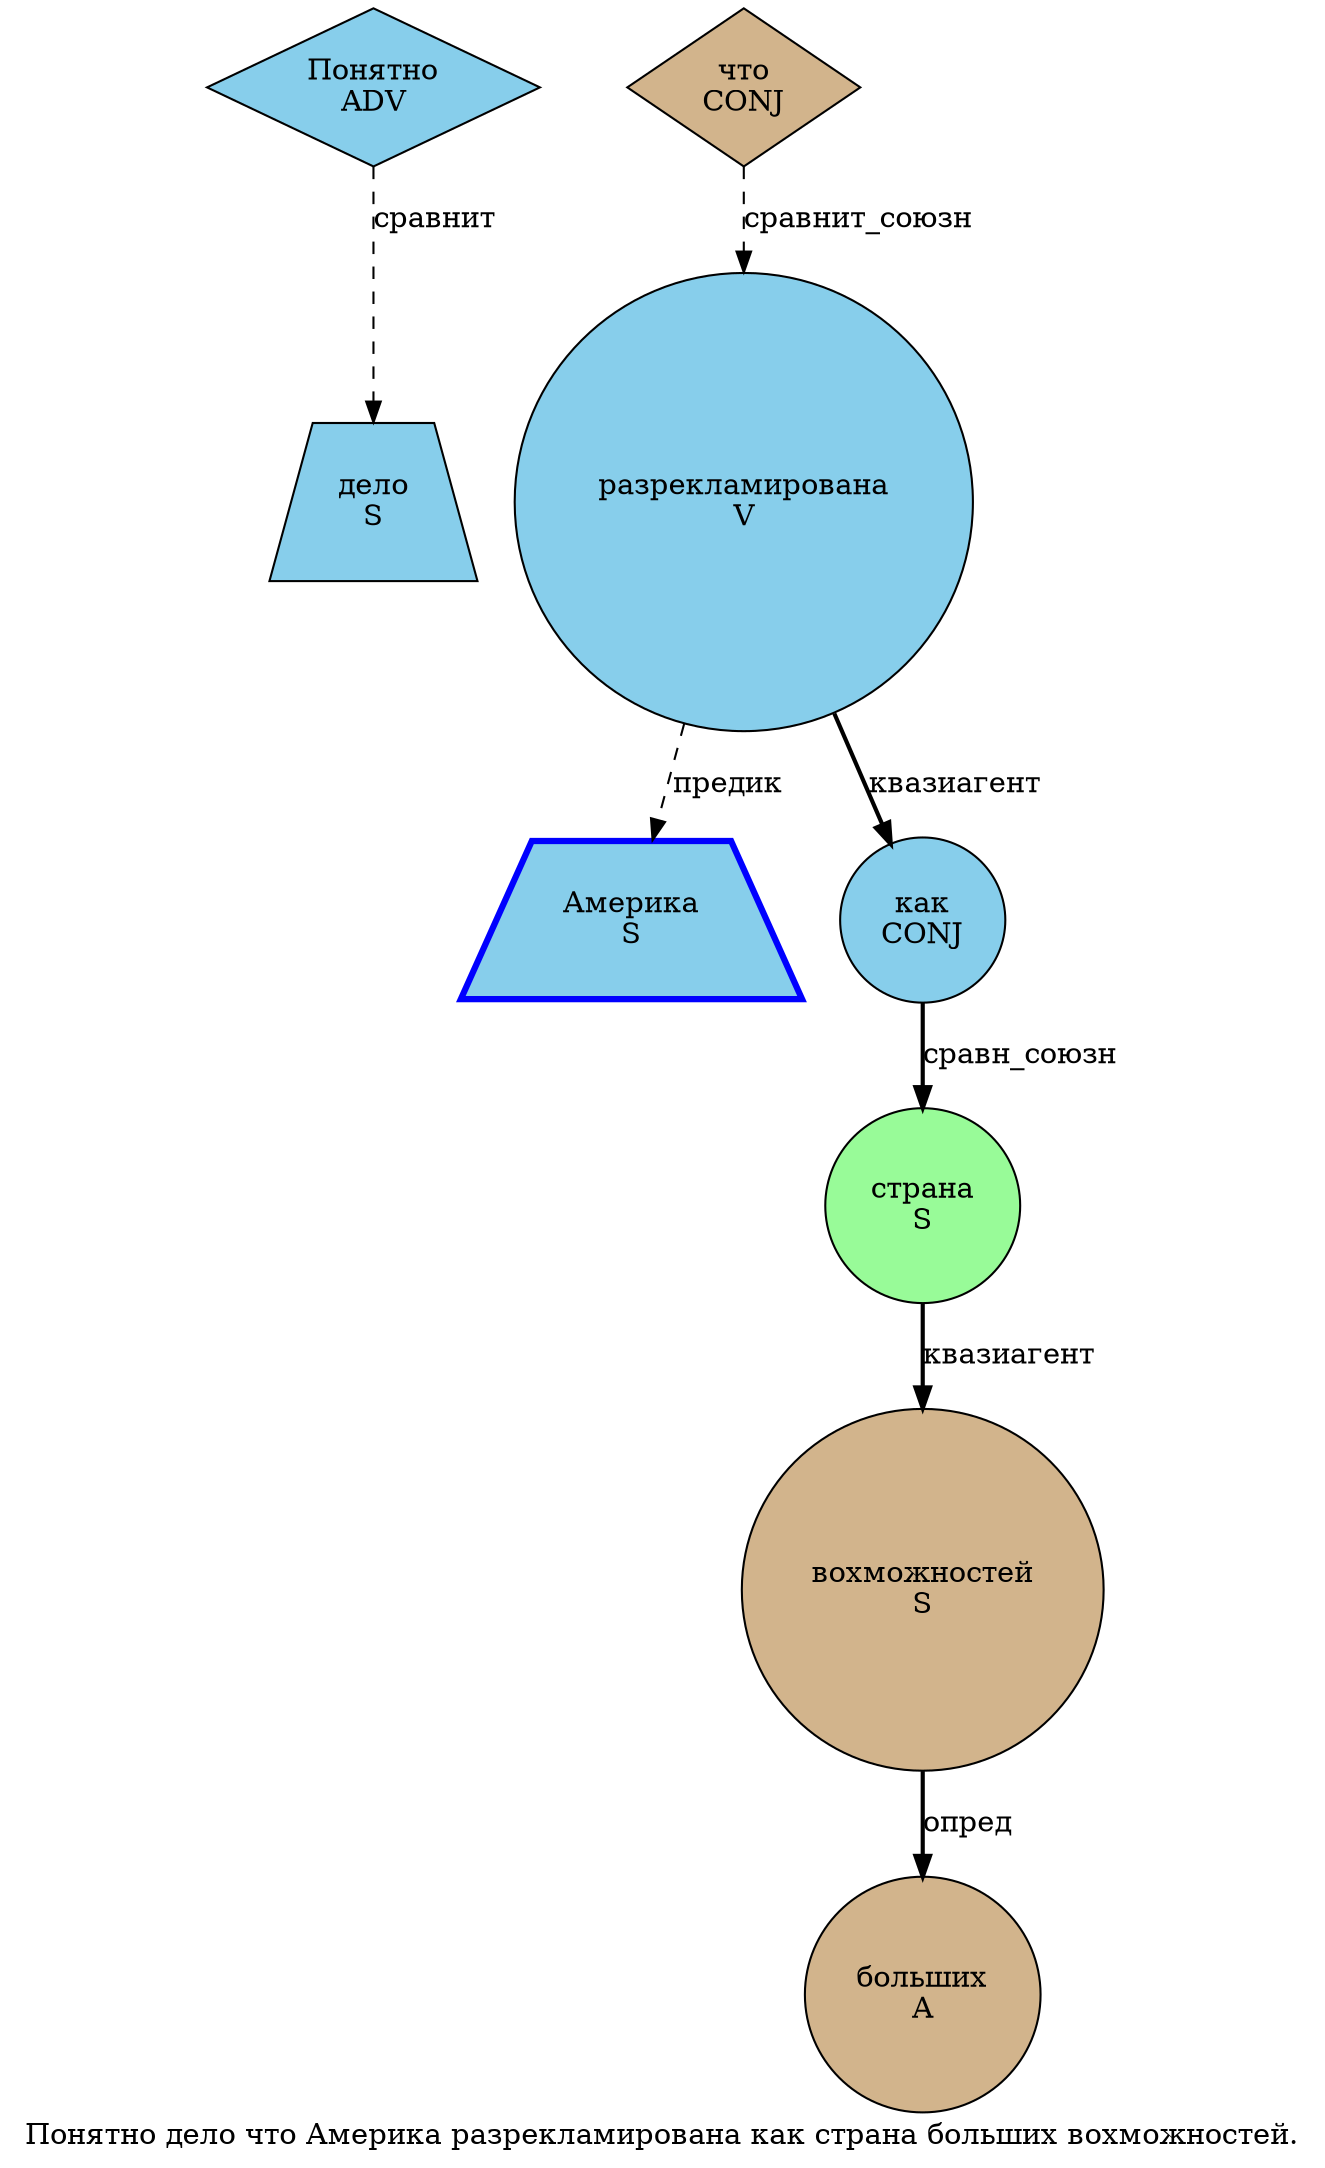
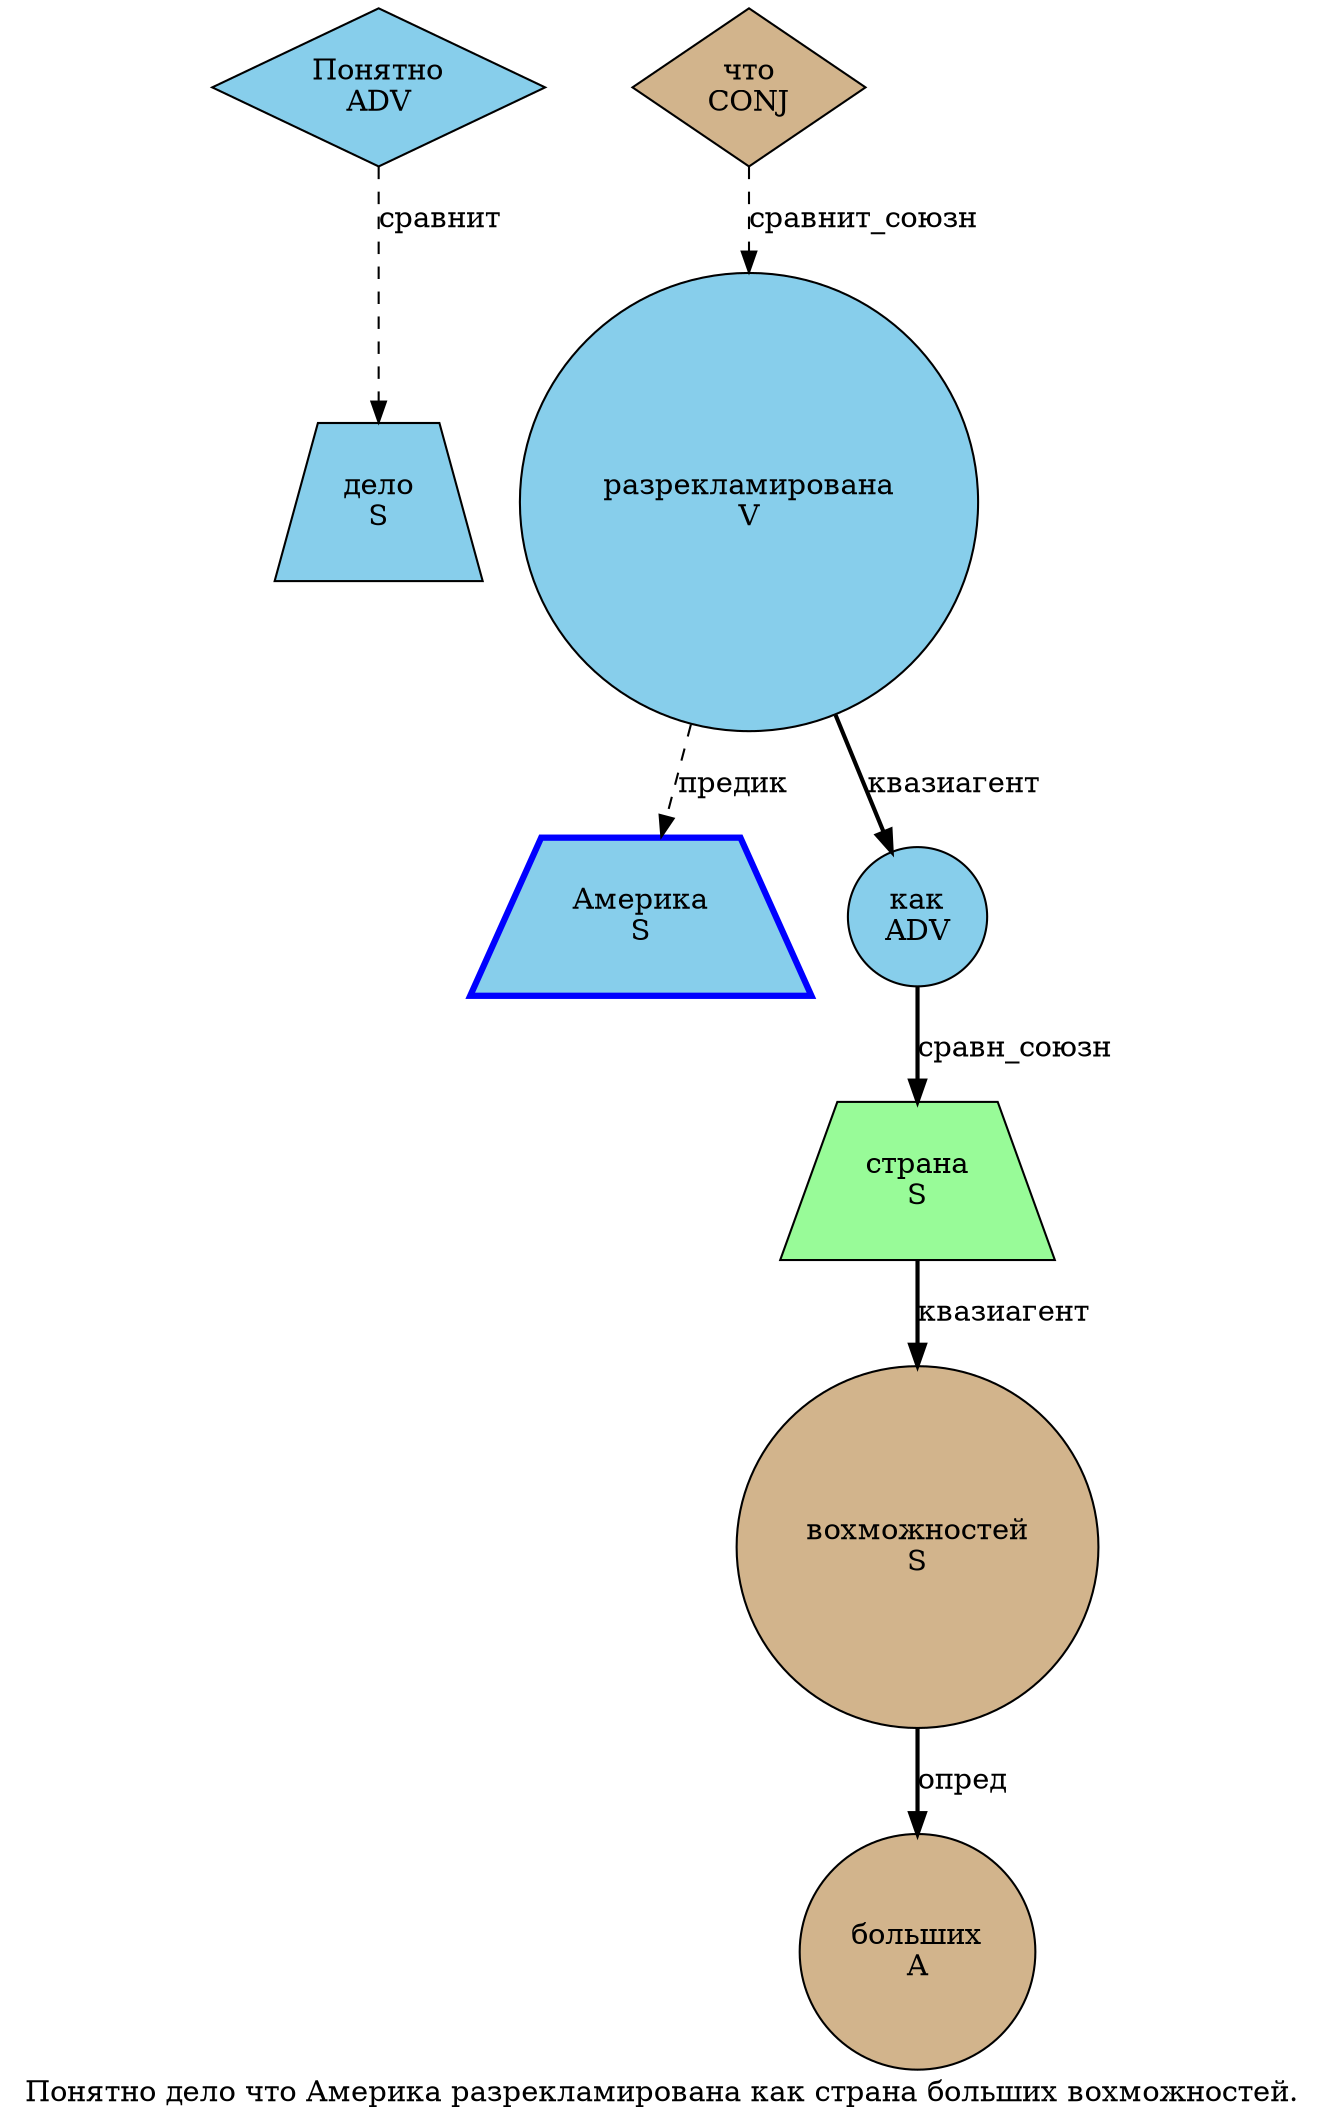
(923, 920) -> (918, 917)
(923, 1206) -> (918, 1181)
